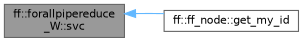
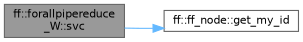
(150, 13) -> (139, 28)
